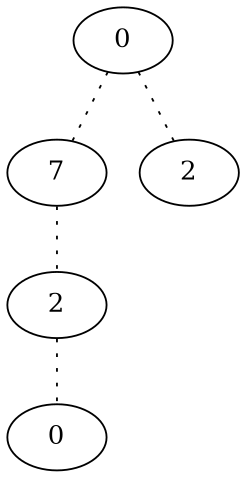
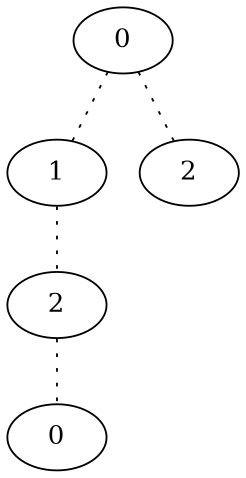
(57, 173) -> (57, 173)
